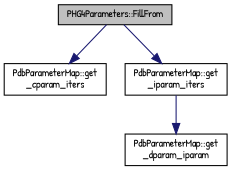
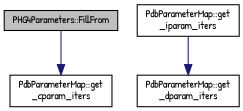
(139, 40) -> none
(176, 150) -> (188, 91)
